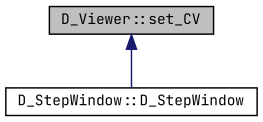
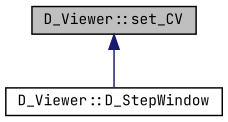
(131, 102) -> (114, 102)
